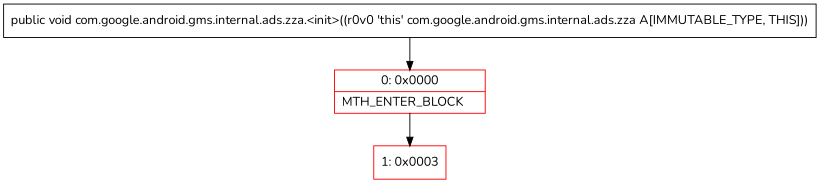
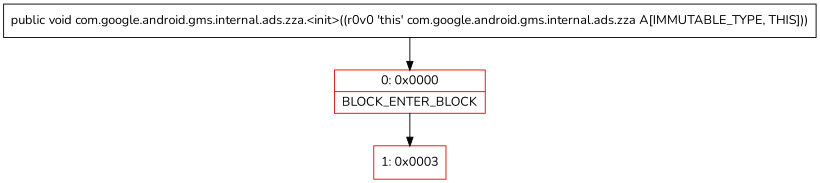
(403, 102) -> (410, 102)
